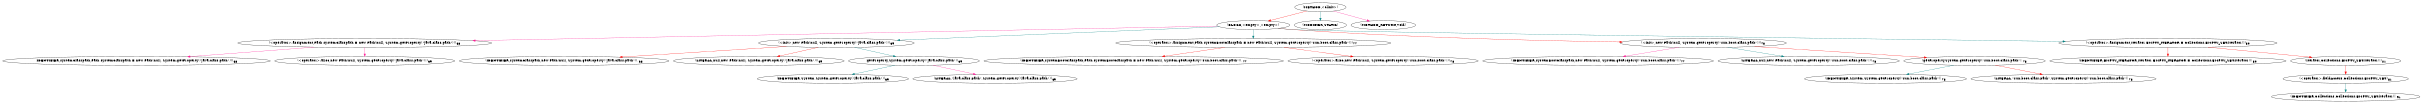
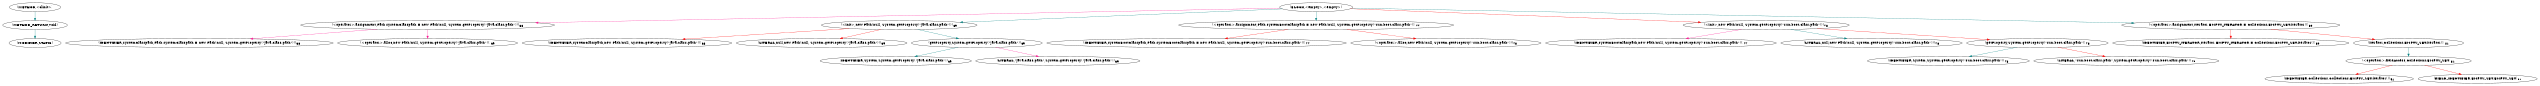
(1320, 15) -> (35, 33)
(1289, 16) -> none
(1350, 16) -> (35, 15)
(2346, 69) -> (2409, 51)
none -> (2478, 79)
(2346, 87) -> (2375, 70)
